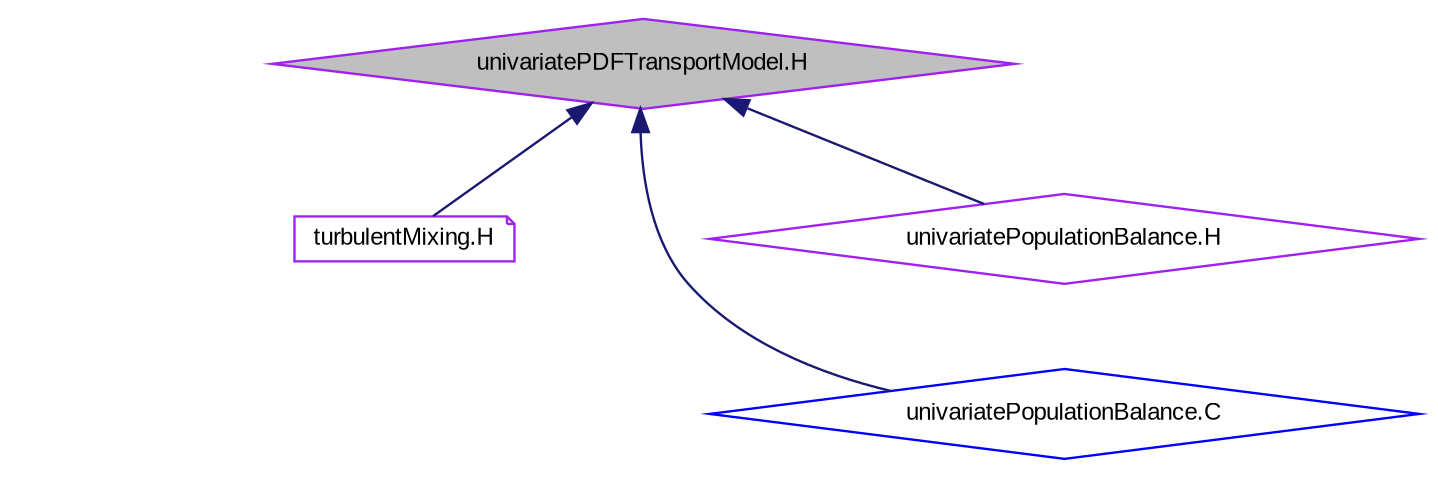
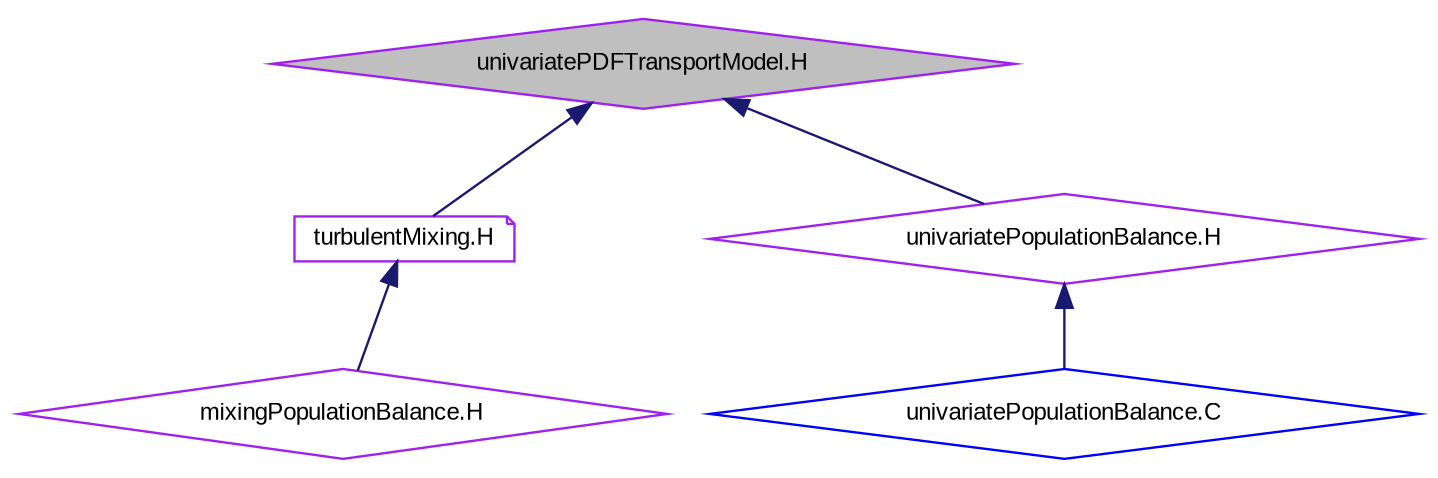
(714, 308) -> (1064, 338)
none -> (343, 414)
